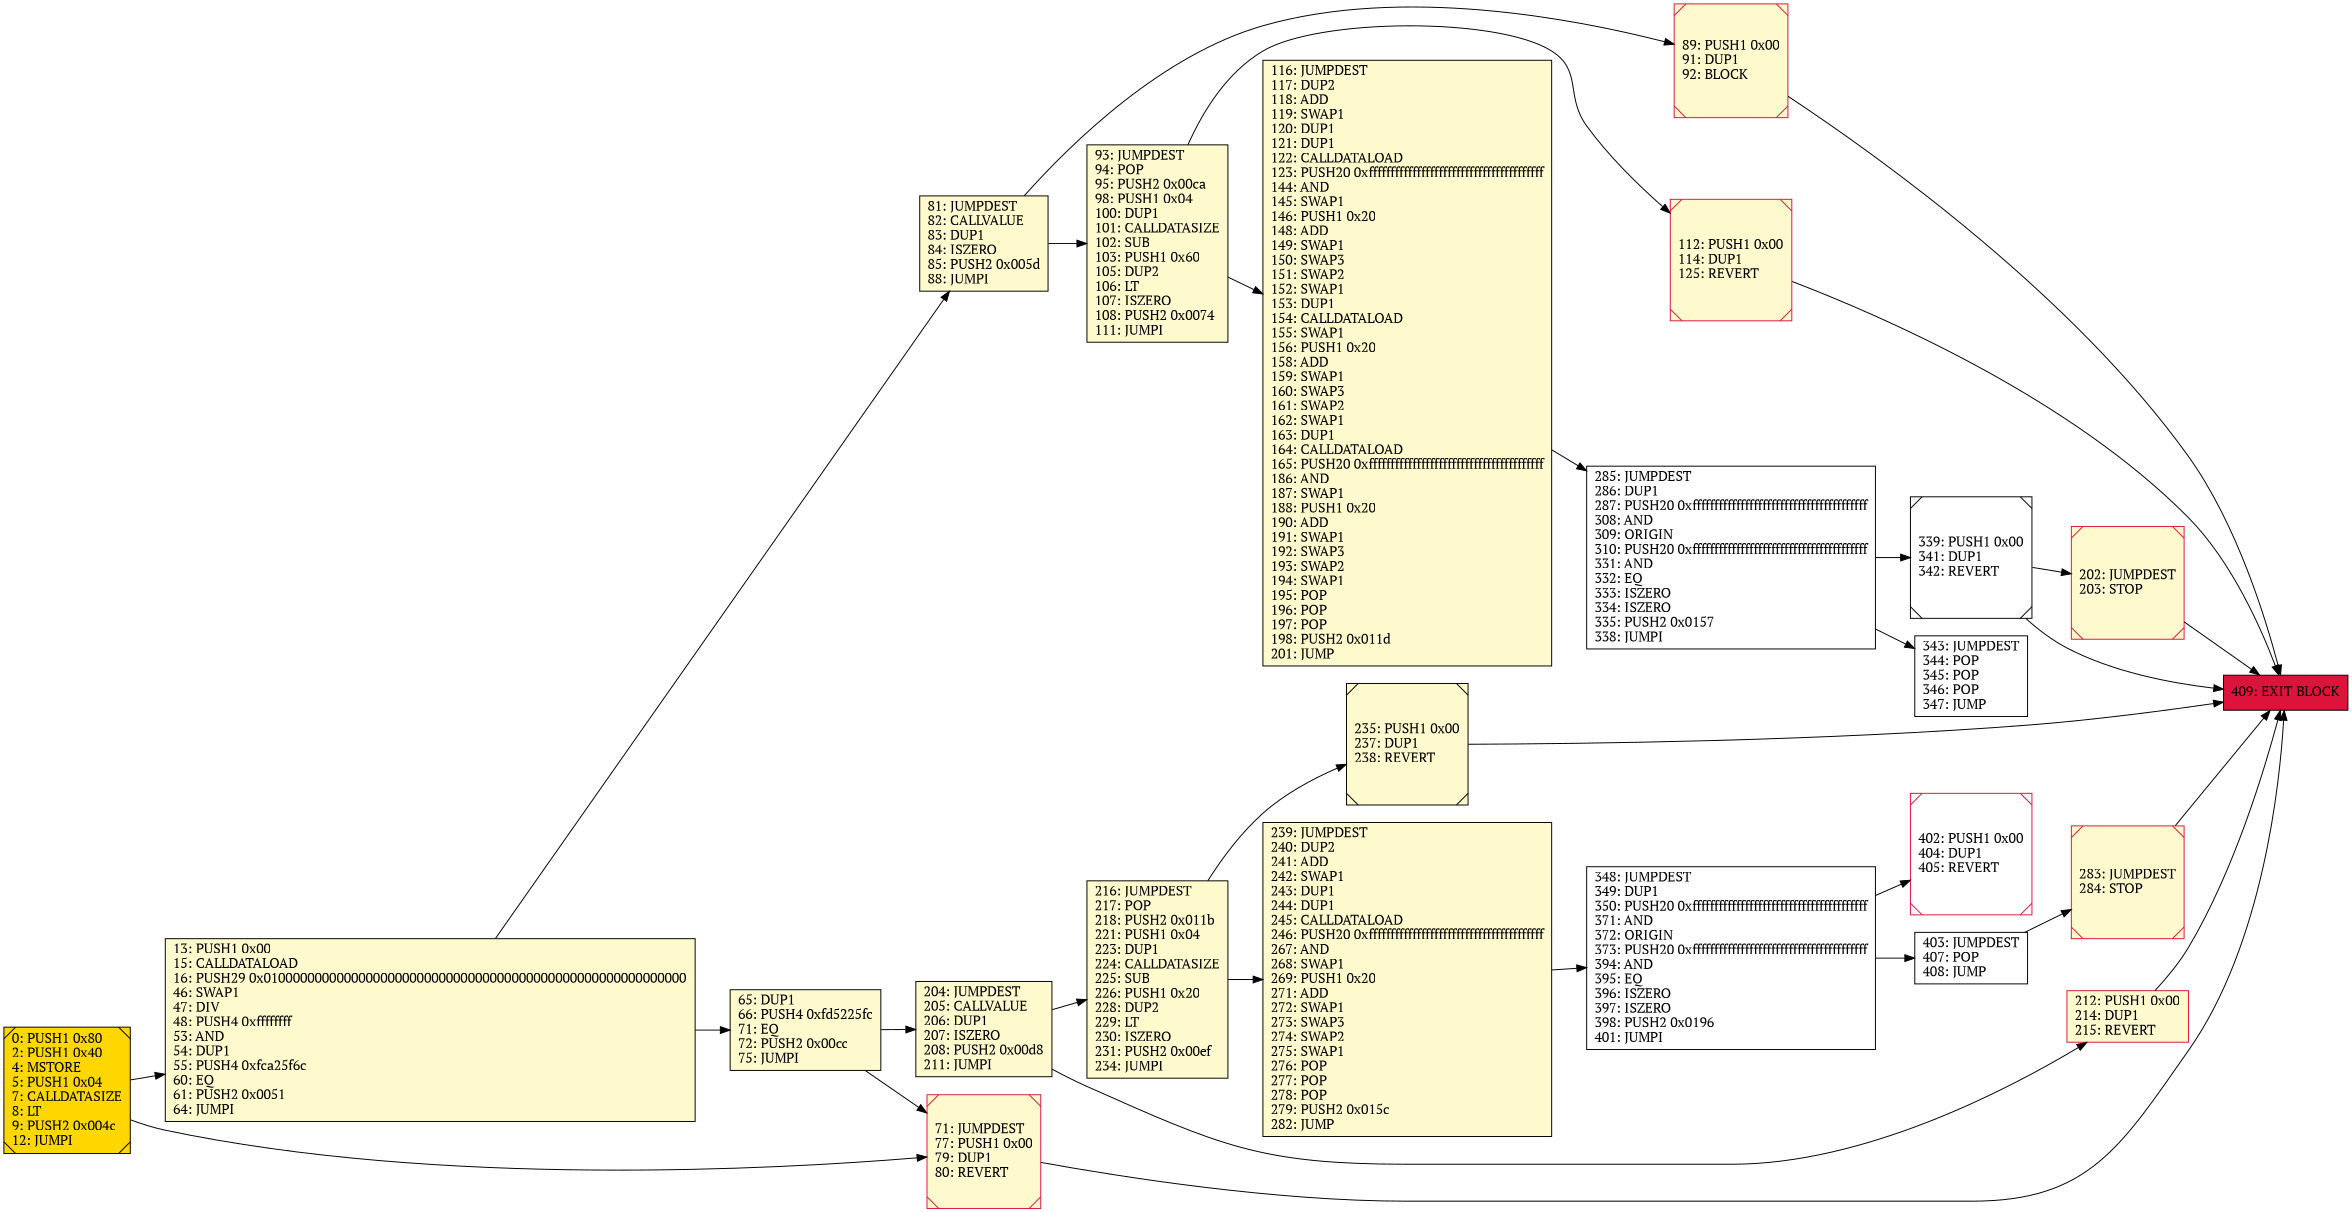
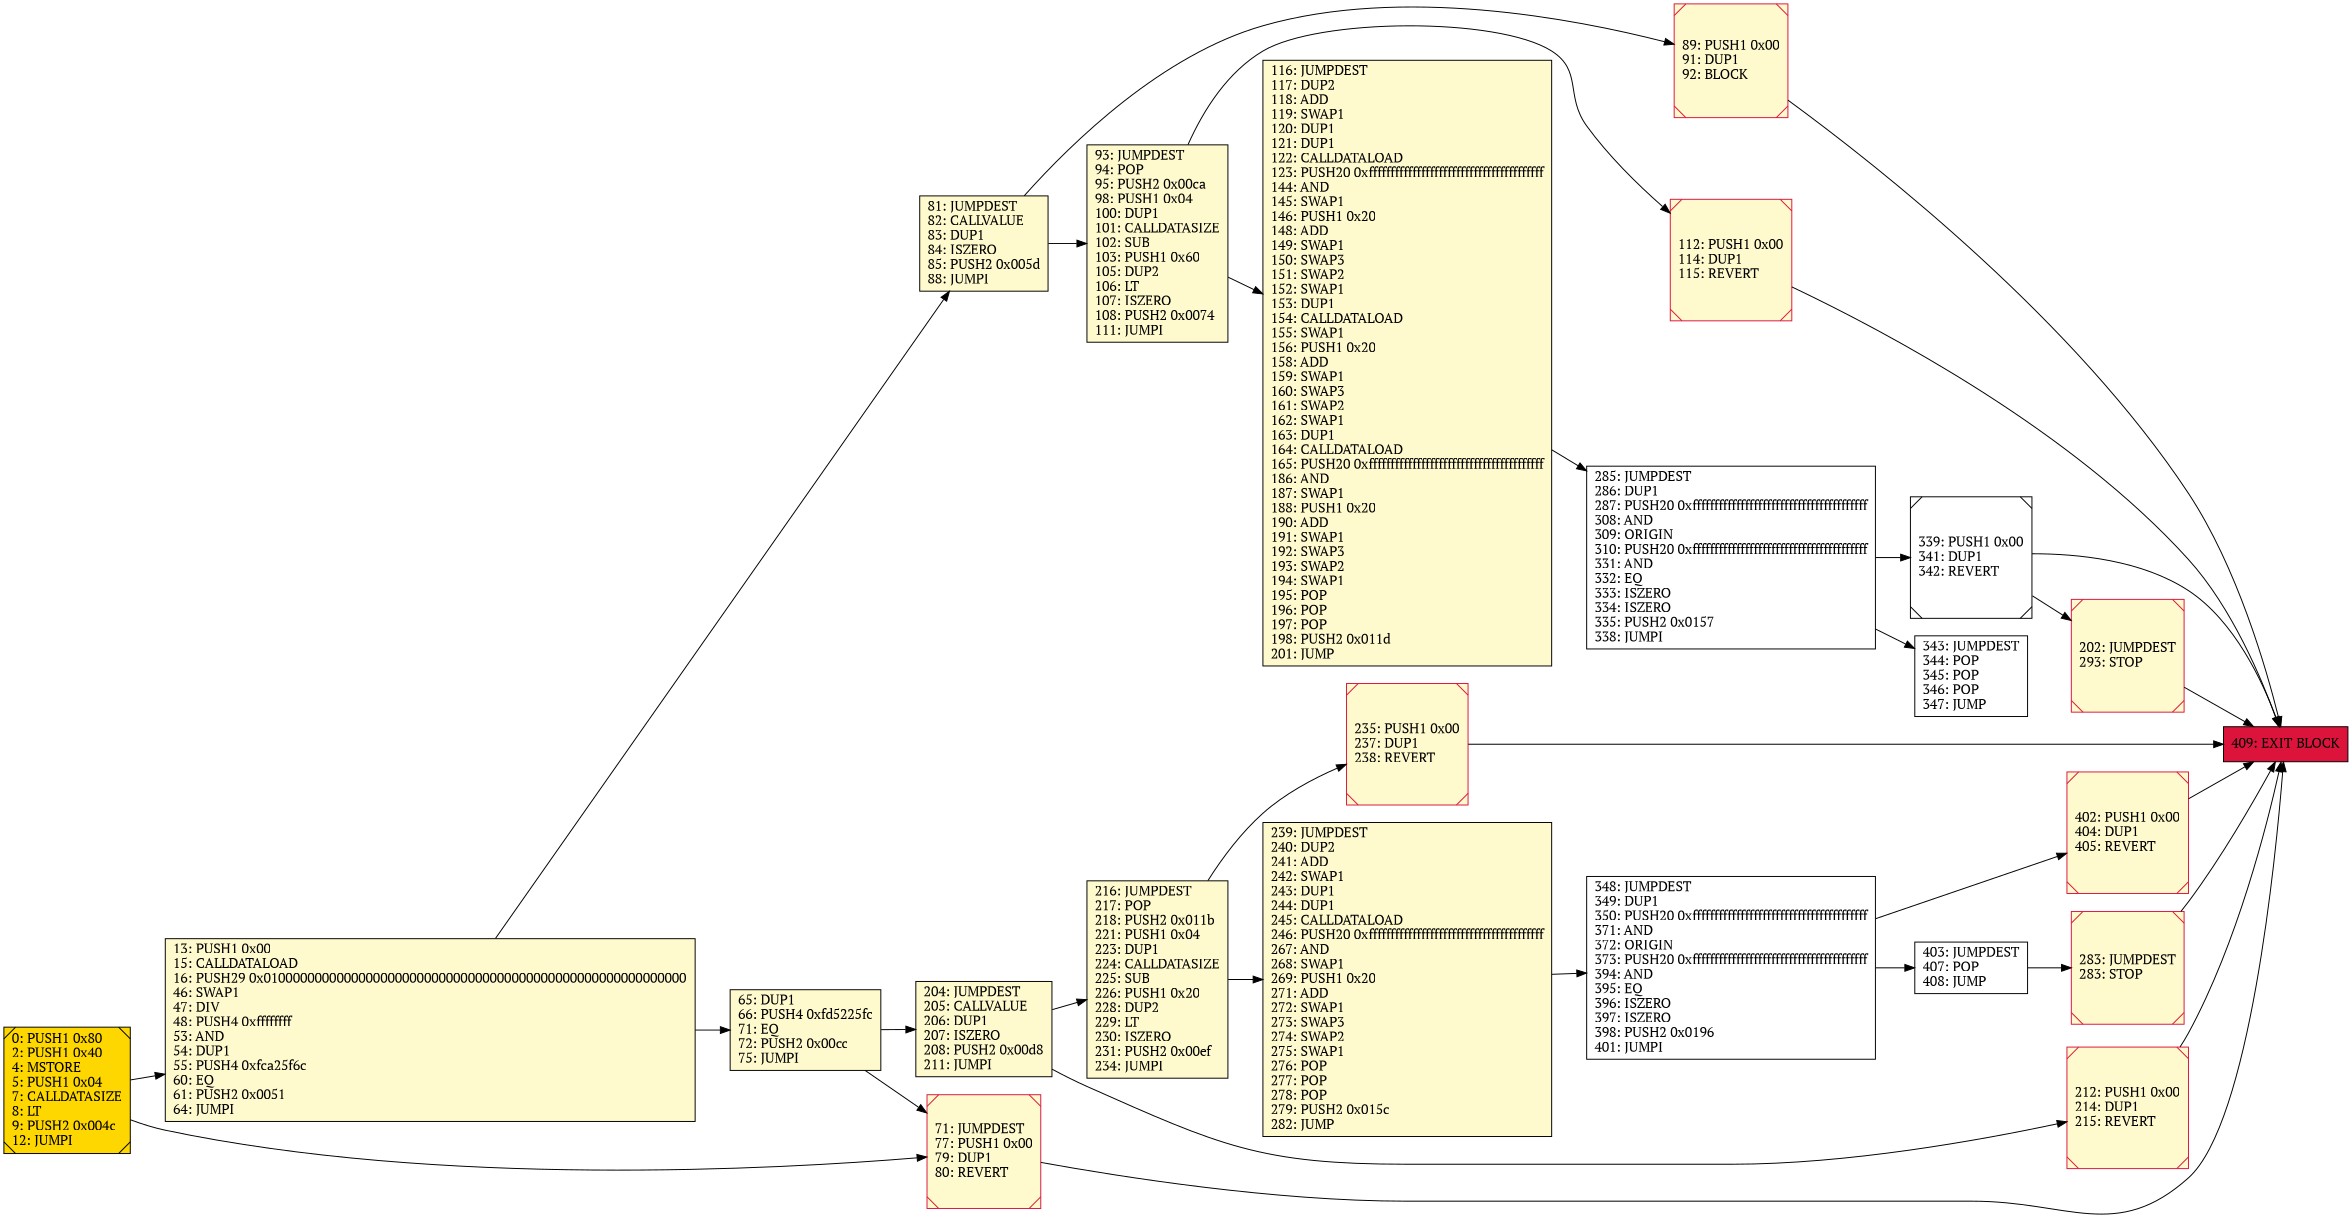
(1731, 260) -> (1731, 260)
(2128, 583) -> (2128, 656)
(1407, 744) -> (1407, 744)
none -> (2217, 783)
(1971, 854) -> (2128, 833)
(2128, 882) -> (2128, 968)
(2128, 1016) -> (2128, 1108)
